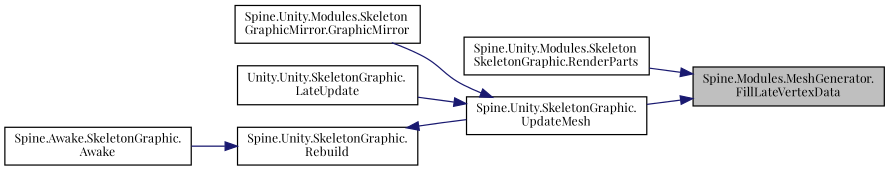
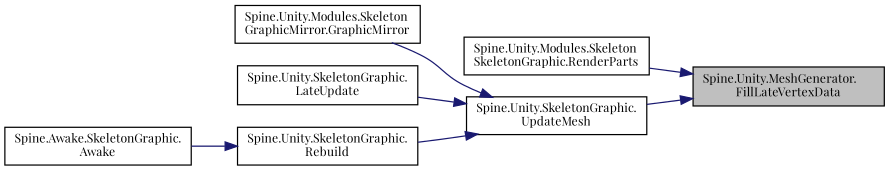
(328, 85) -> (328, 85)
(789, 86) -> (789, 86)
(443, 123) -> (442, 139)
